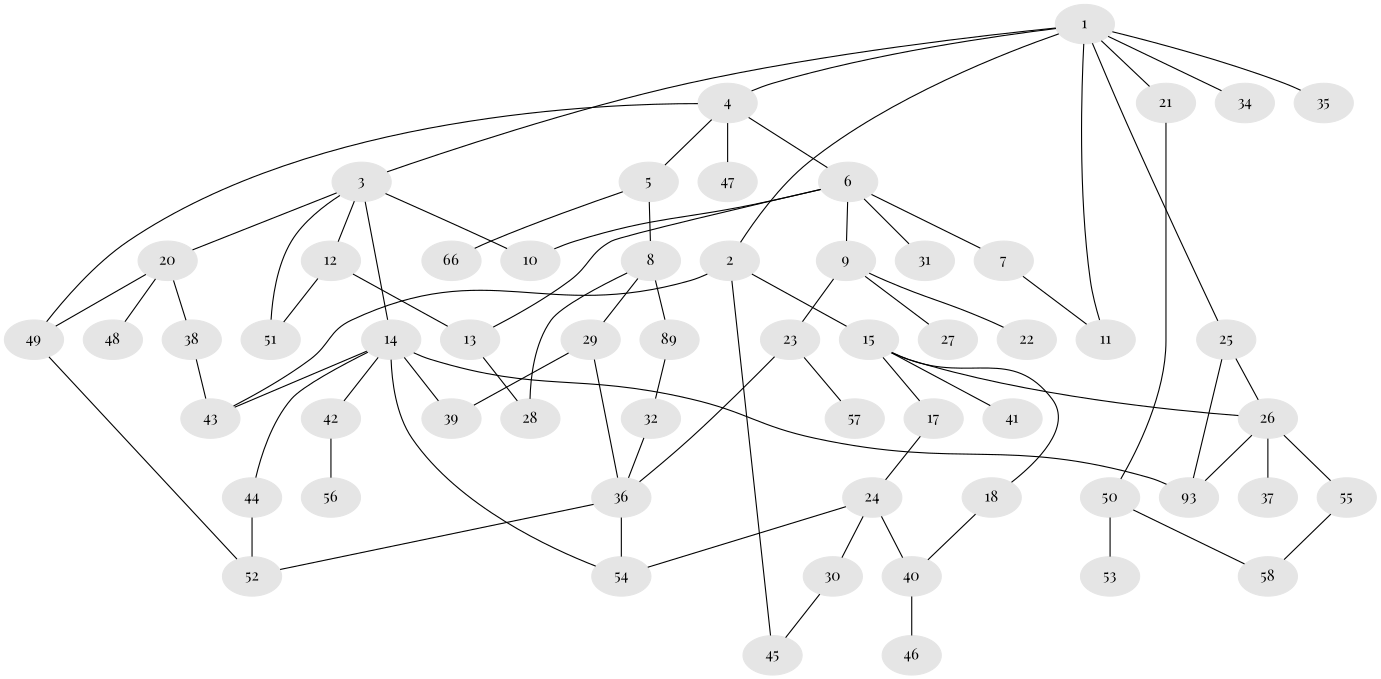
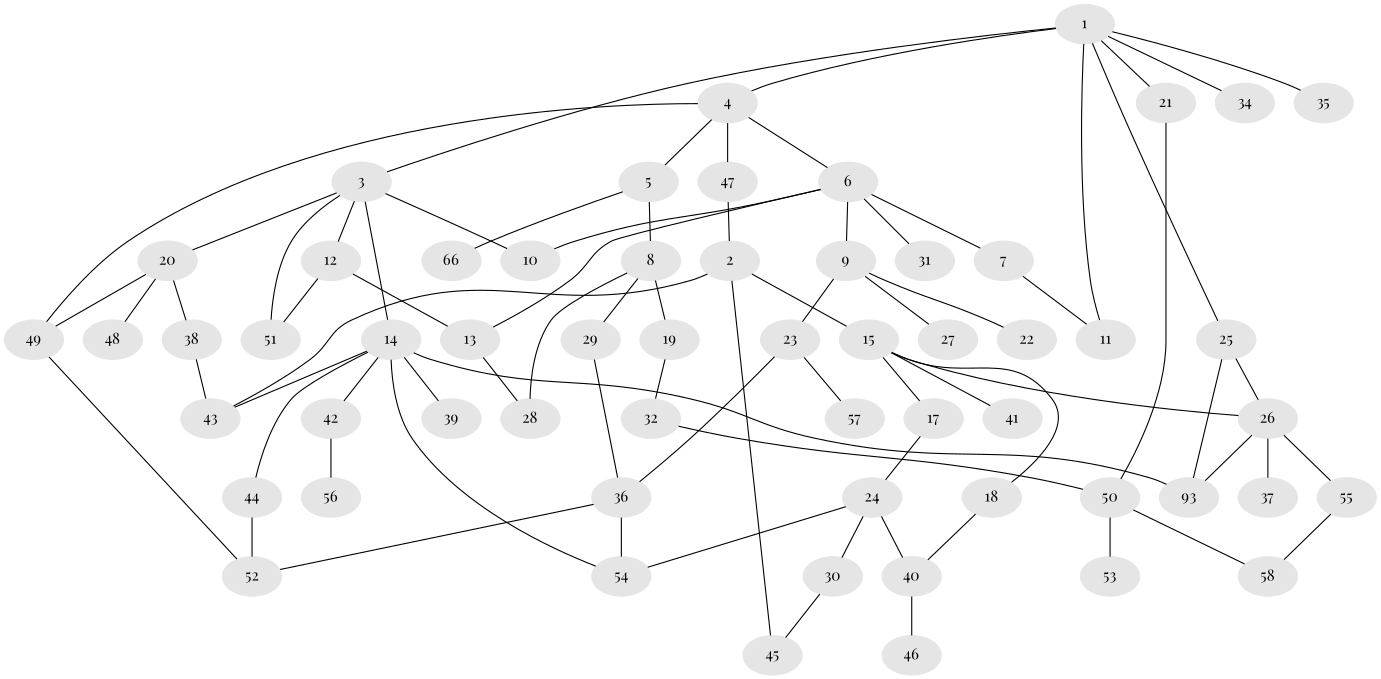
(882, 113) -> (729, 221)
(670, 340) -> (670, 340)
(540, 369) -> none
(636, 458) -> (881, 457)
